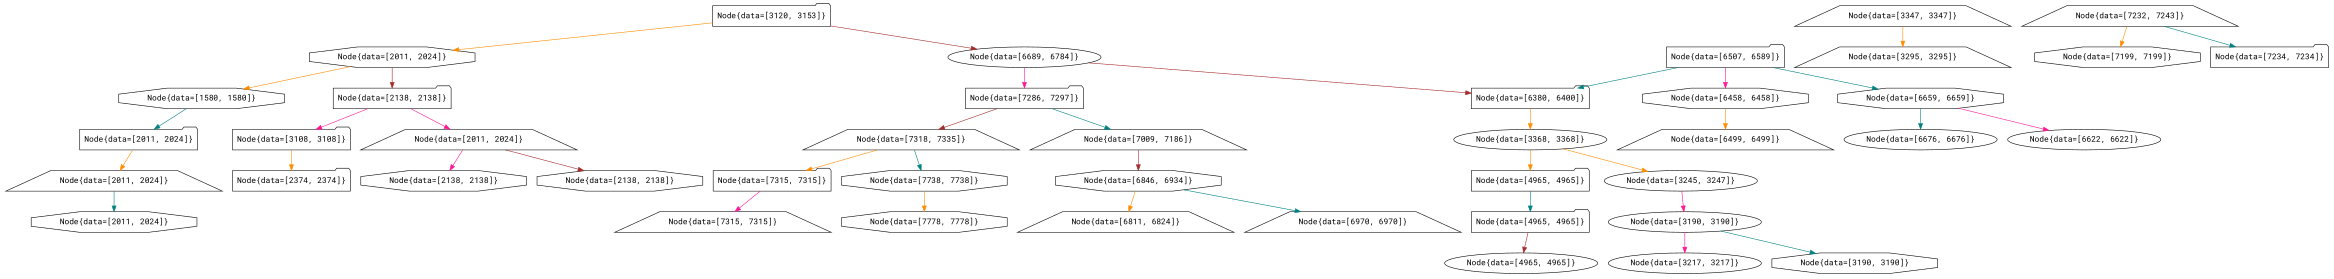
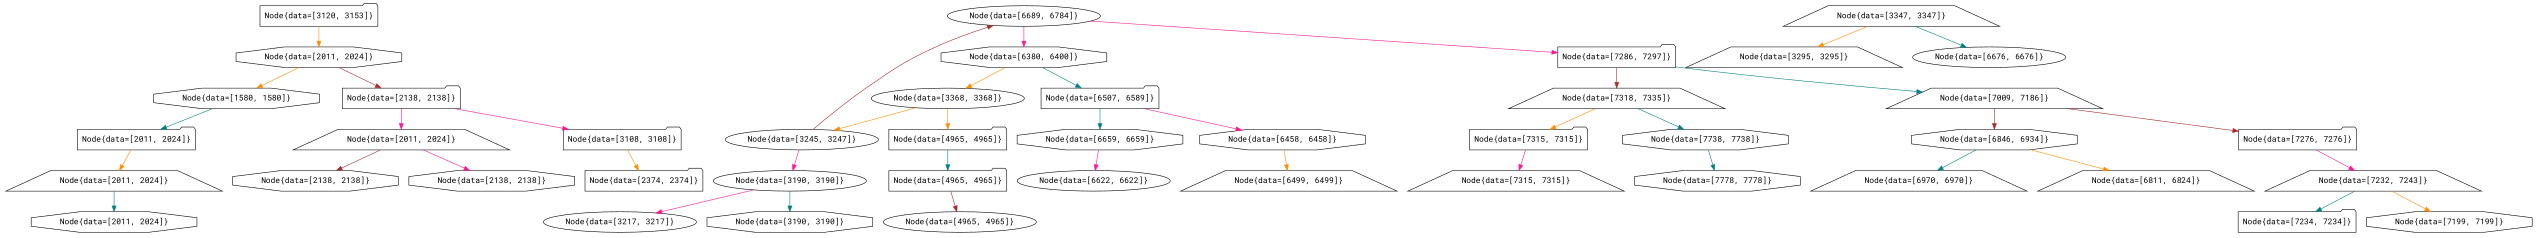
(901, 37) -> (895, 69)
(1631, 77) -> (1059, 76)
(1277, 78) -> (1024, 34)
(1530, 98) -> (1024, 57)
(1921, 116) -> (1938, 36)
none -> (2298, 140)
(924, 199) -> (1711, 157)
